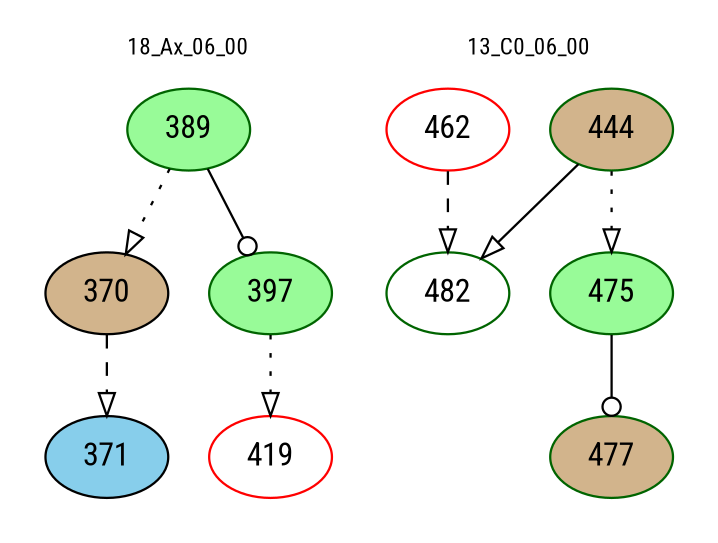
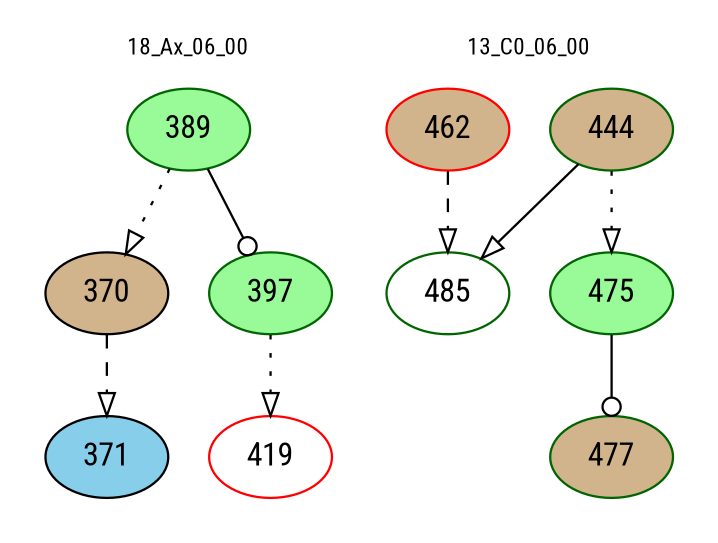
(448, 130) -> (448, 130)
(448, 293) -> (448, 293)
